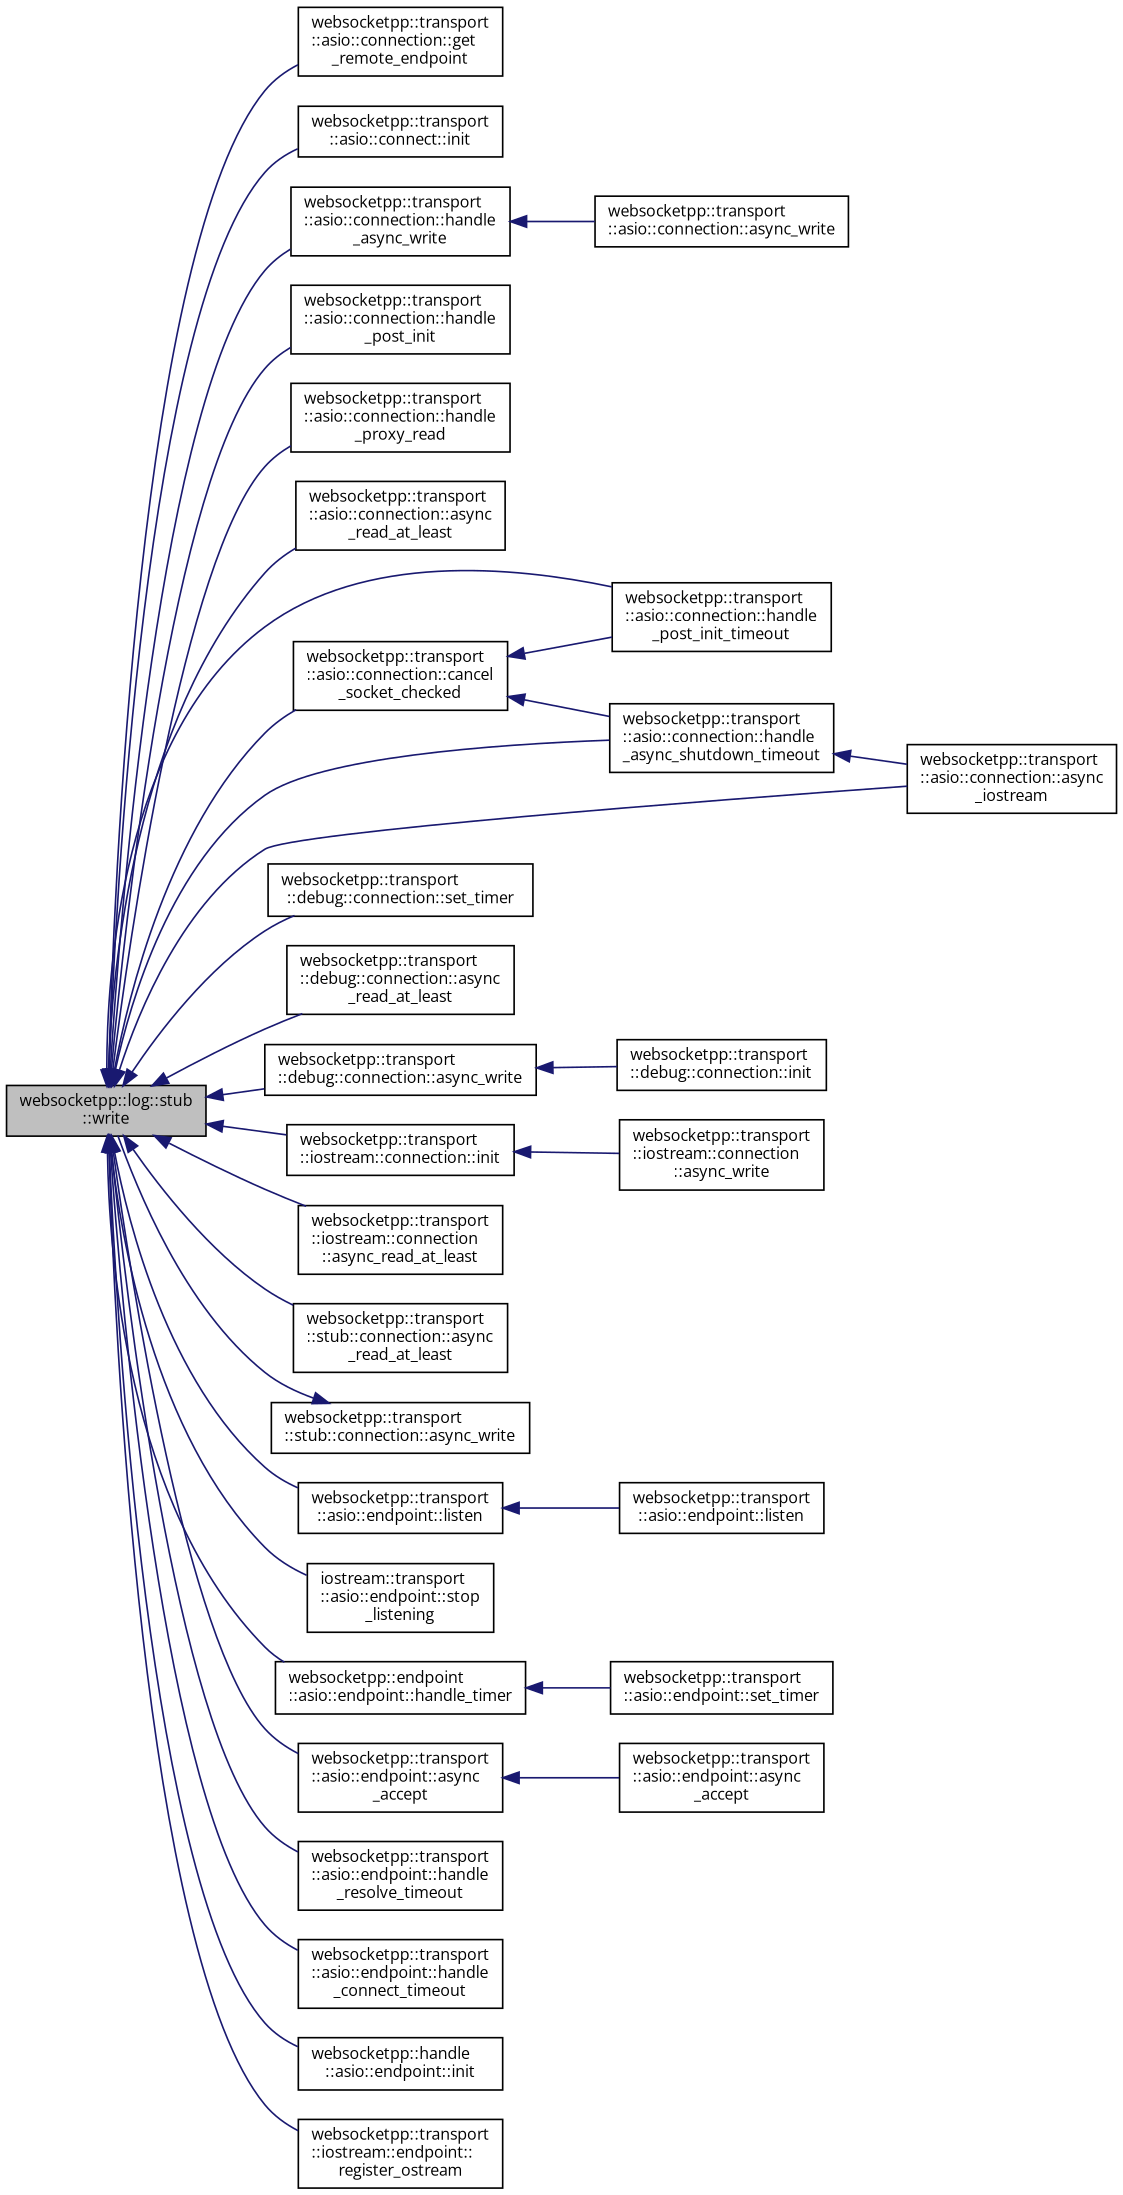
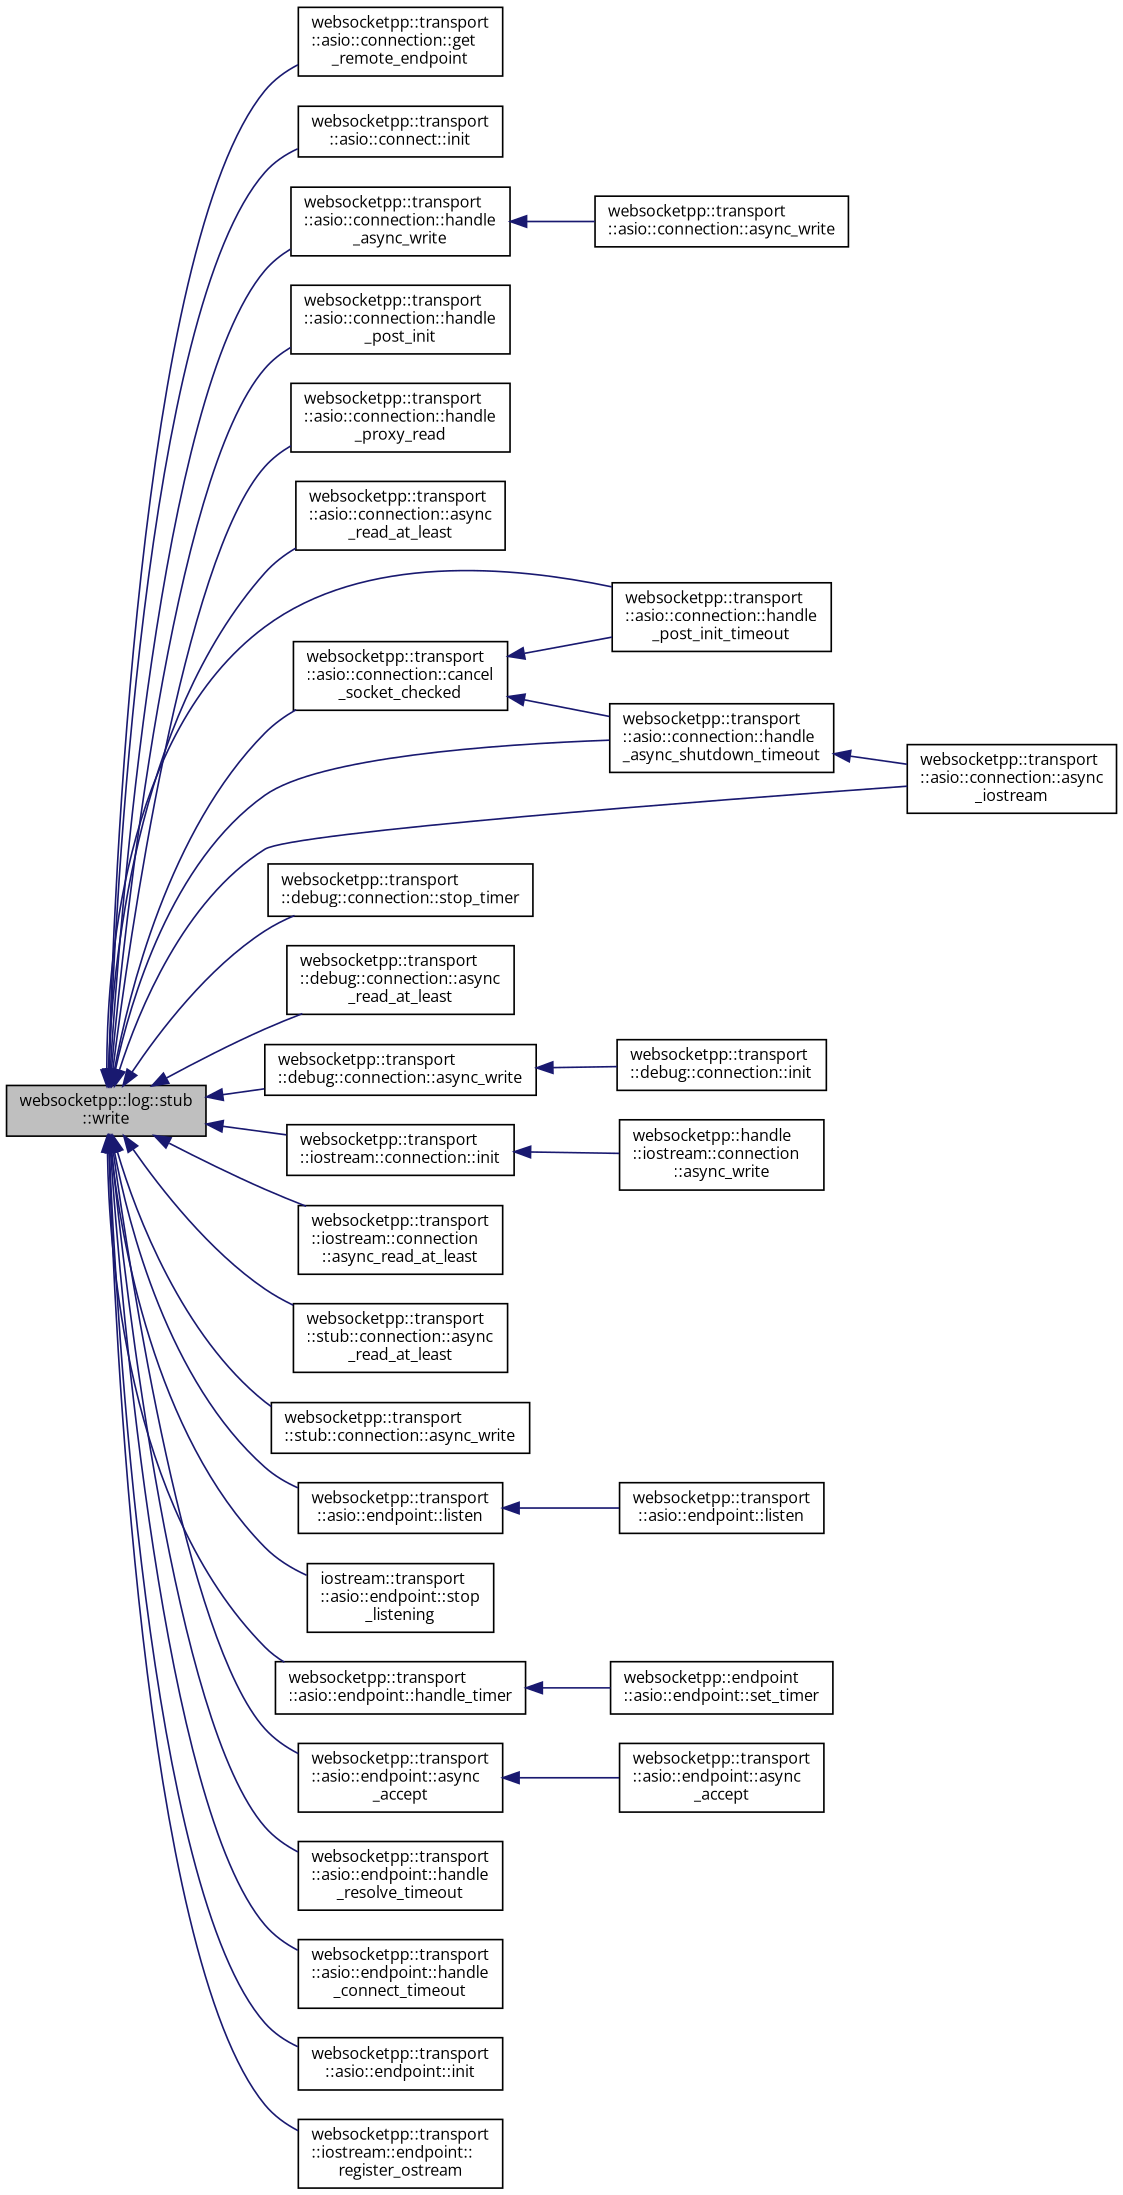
(401, 890) -> (401, 890)
(722, 1155) -> (722, 1155)
(191, 1287) -> (176, 1291)
(401, 1688) -> (401, 1688)
(722, 1688) -> (722, 1688)
(401, 2064) -> (401, 2064)
